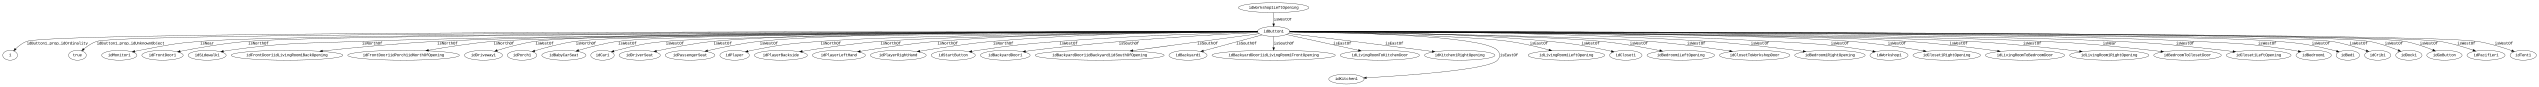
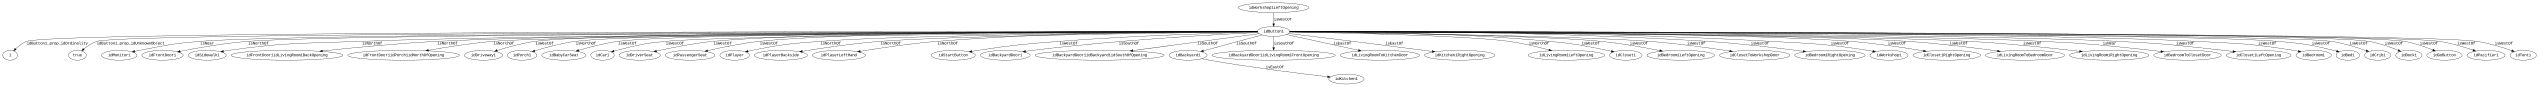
(1466, 41) -> (1265, 69)
(1539, 43) -> (1539, 43)
(898, 55) -> none
